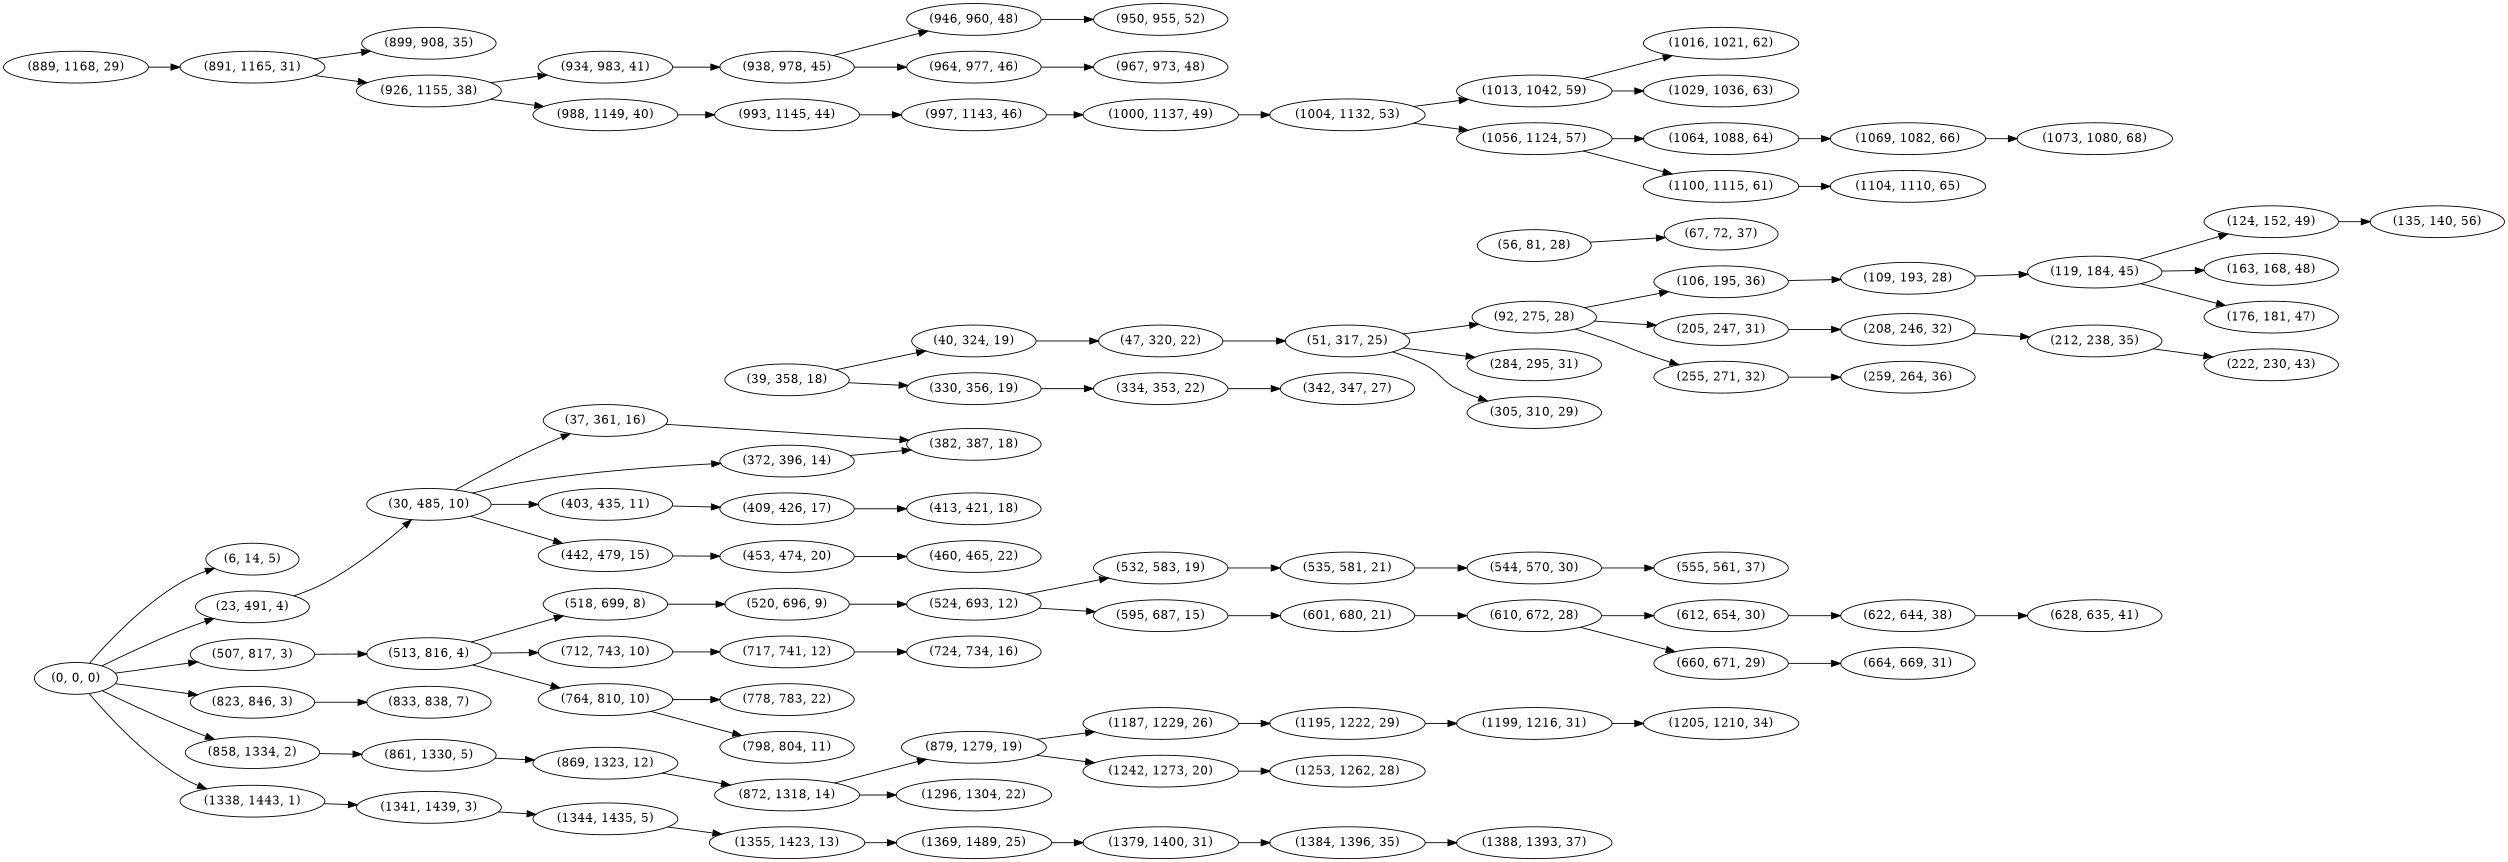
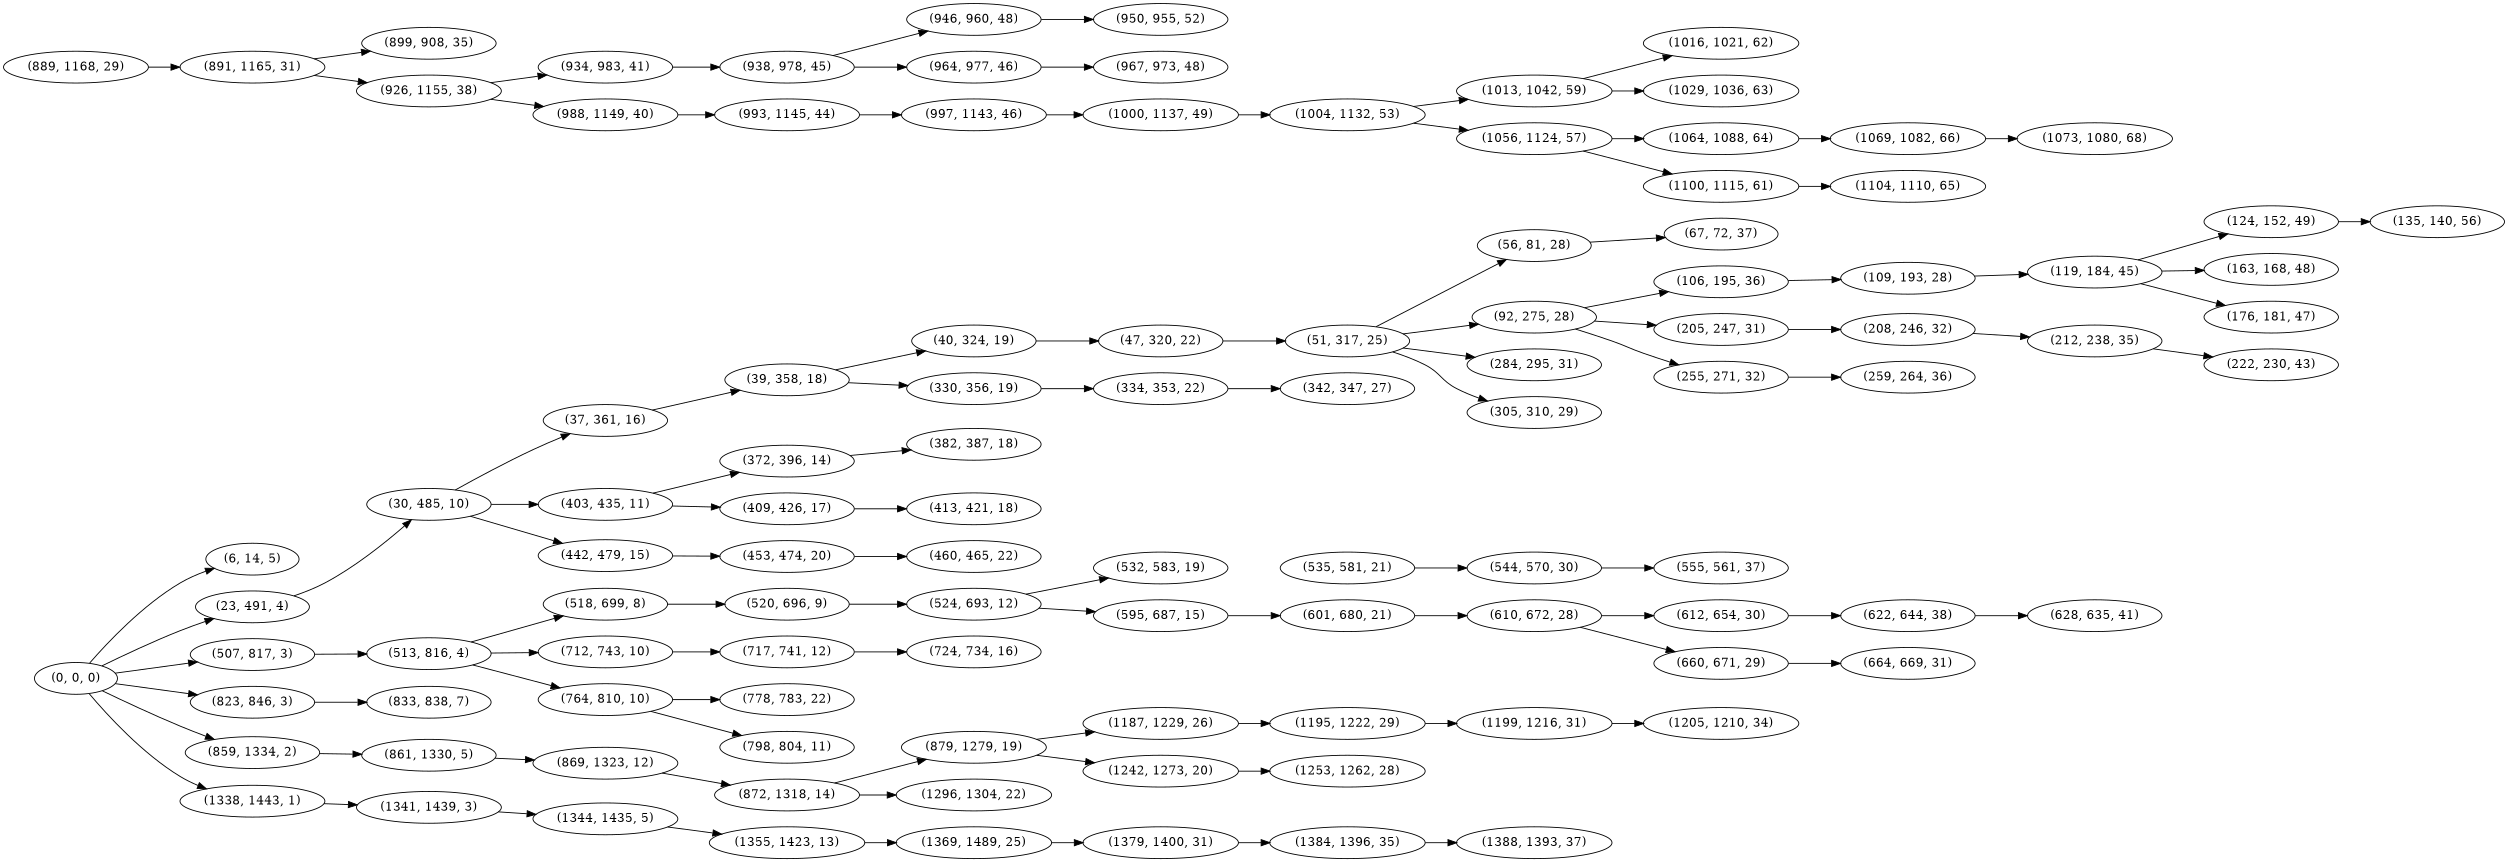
none -> (1437, 295)
(783, 432) -> (692, 401)
(591, 473) -> (692, 484)
(1249, 568) -> none
(252, 753) -> (252, 753)
